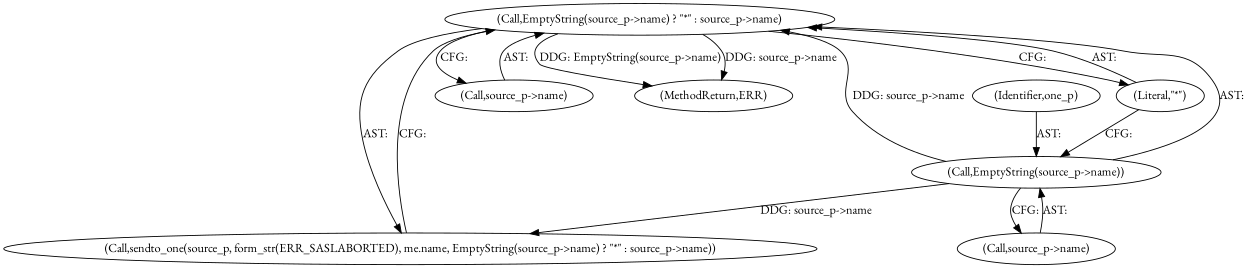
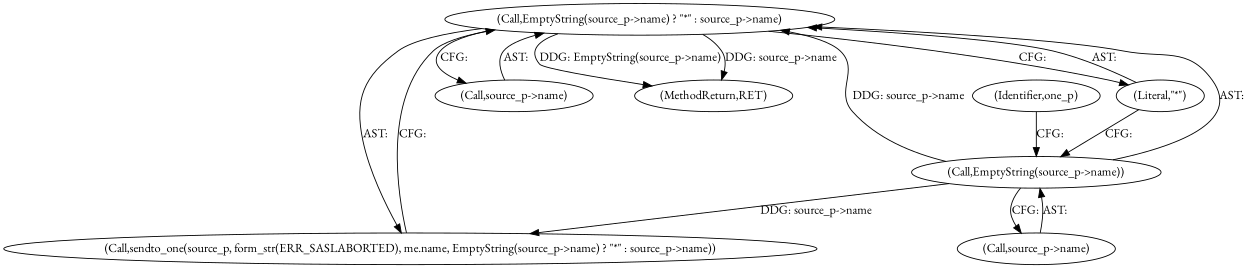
(714, 96) -> (714, 96)
(1050, 134) -> (1052, 134)
